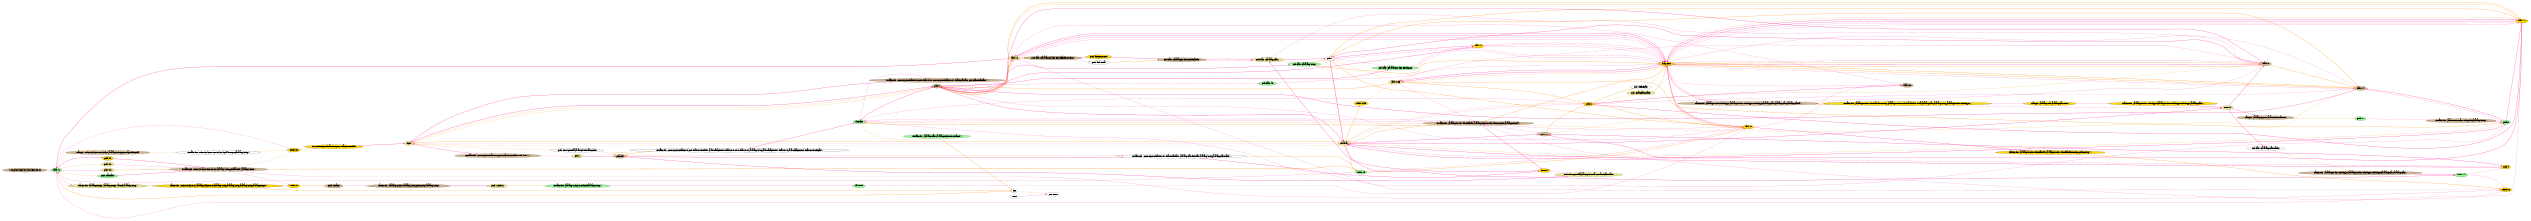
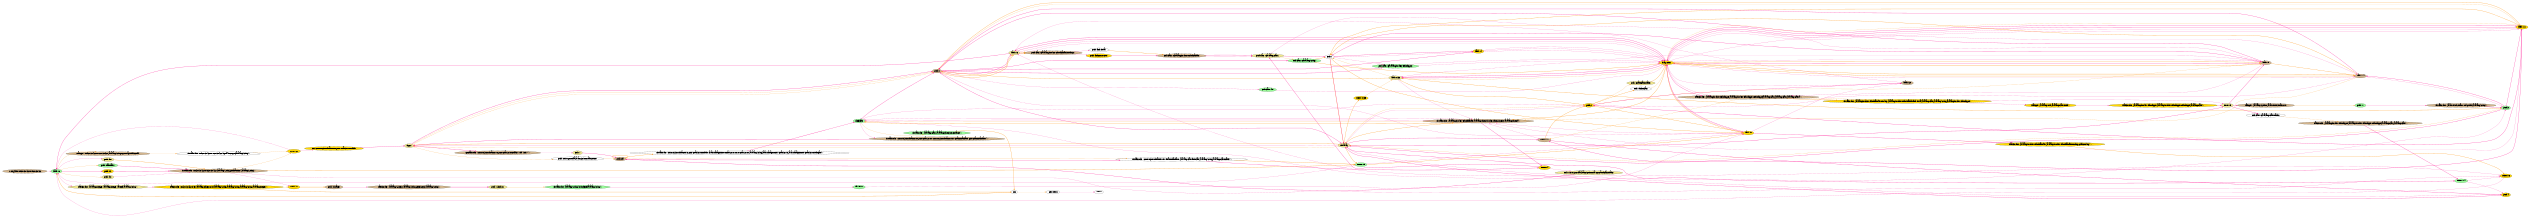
(1032, 196) -> (1077, 192)
